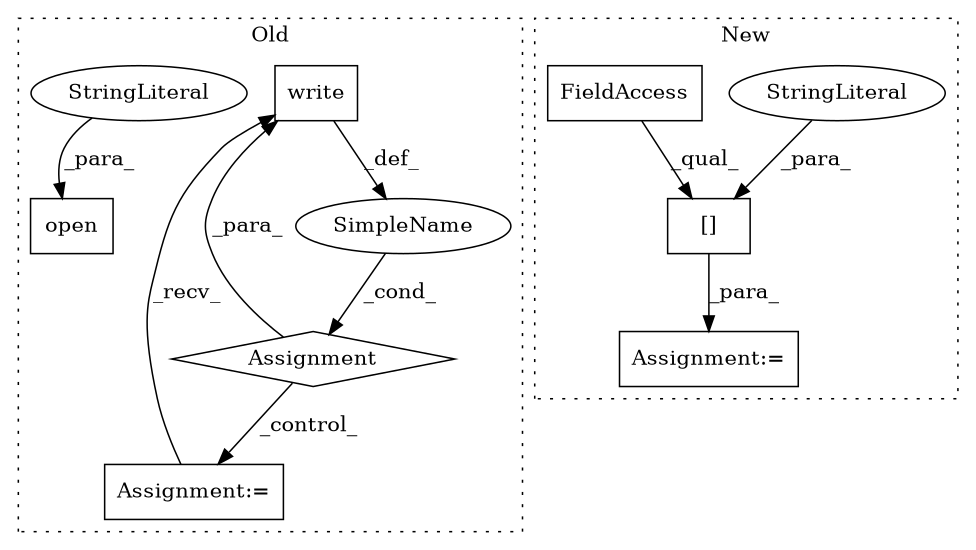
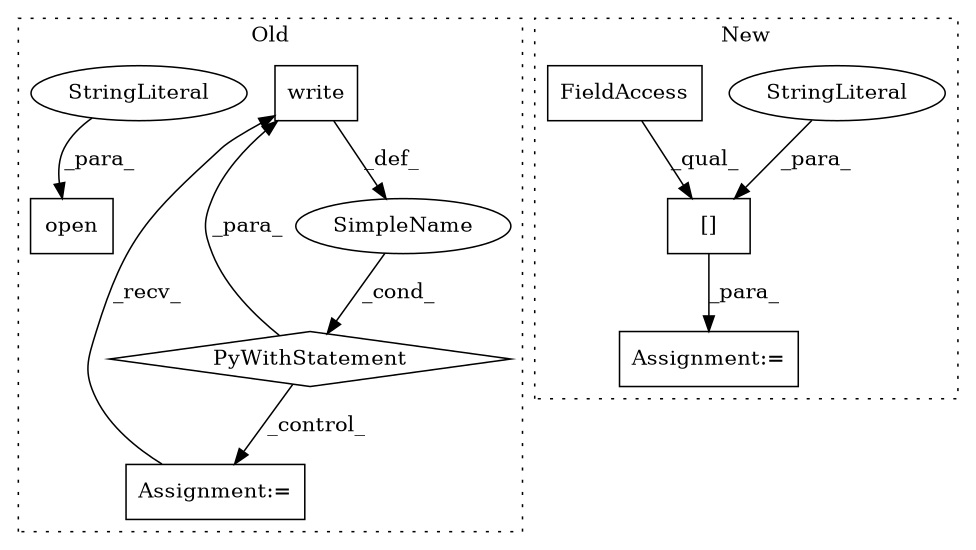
(313, 359) -> (310, 359)
